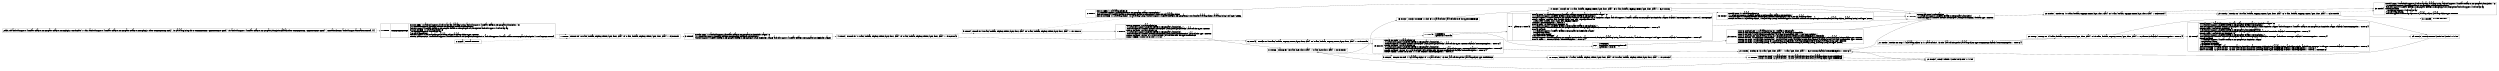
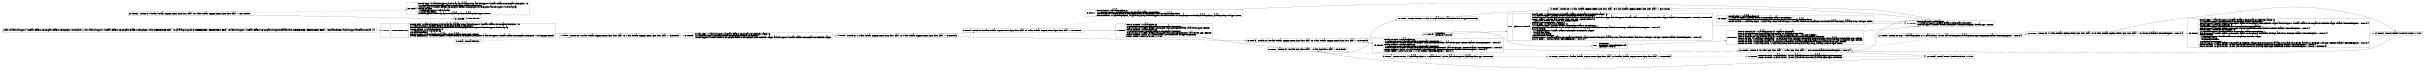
(2105, 14) -> none
